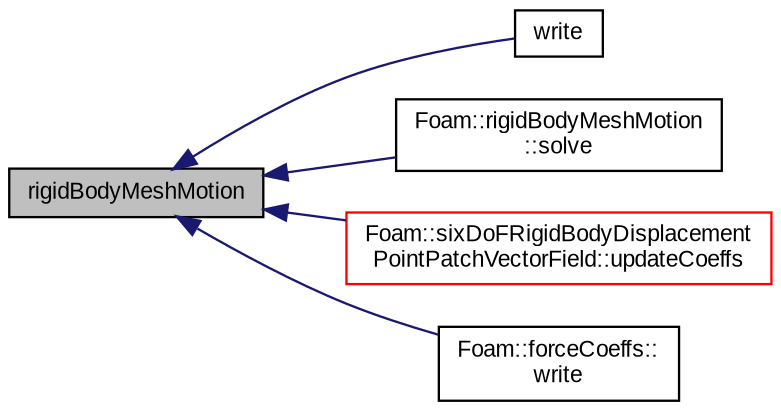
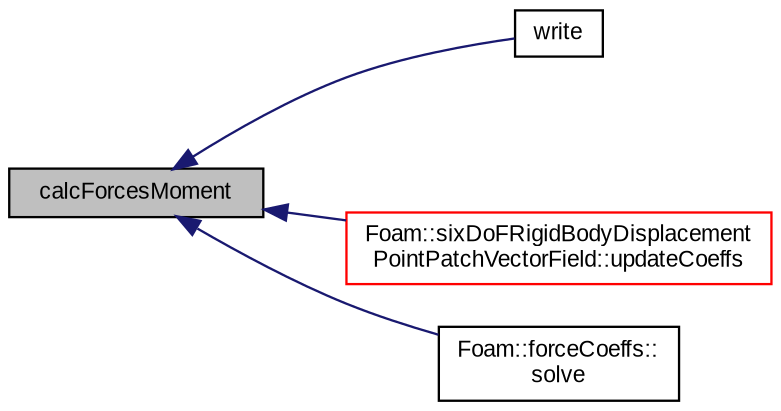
(559, 135) -> none
(136, 193) -> (136, 193)
(559, 364) -> (559, 364)
